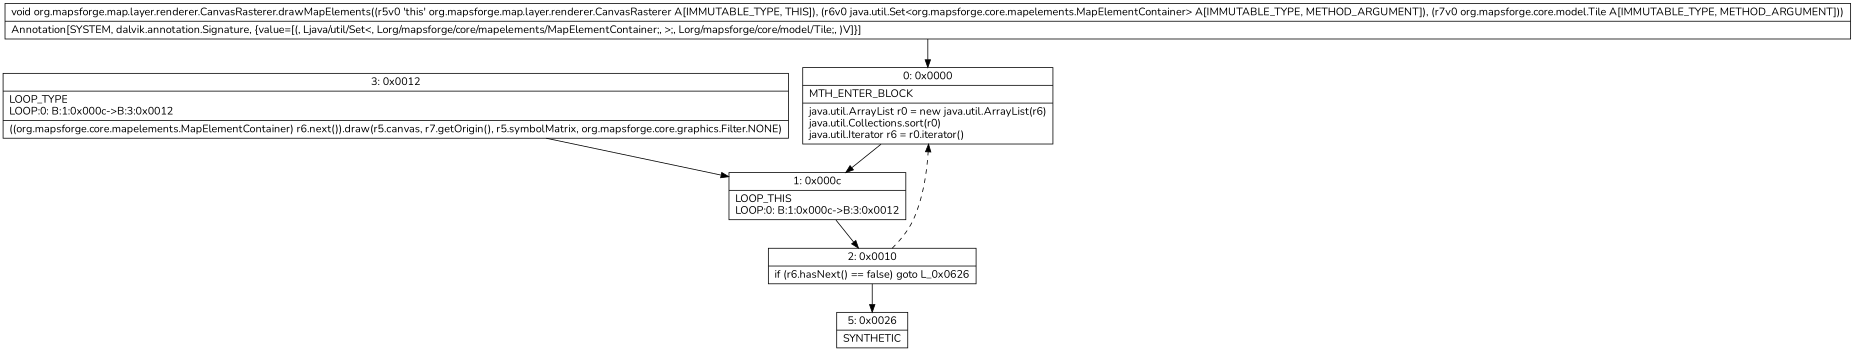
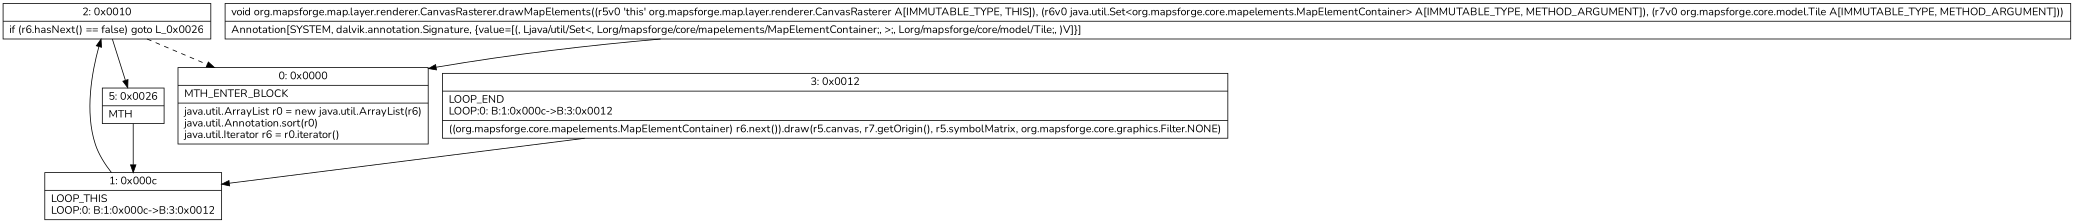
(39, 100) -> (477, 100)
(875, 123) -> (251, 123)
(866, 156) -> (133, 144)
(872, 275) -> (107, 30)
(872, 339) -> (120, 114)
